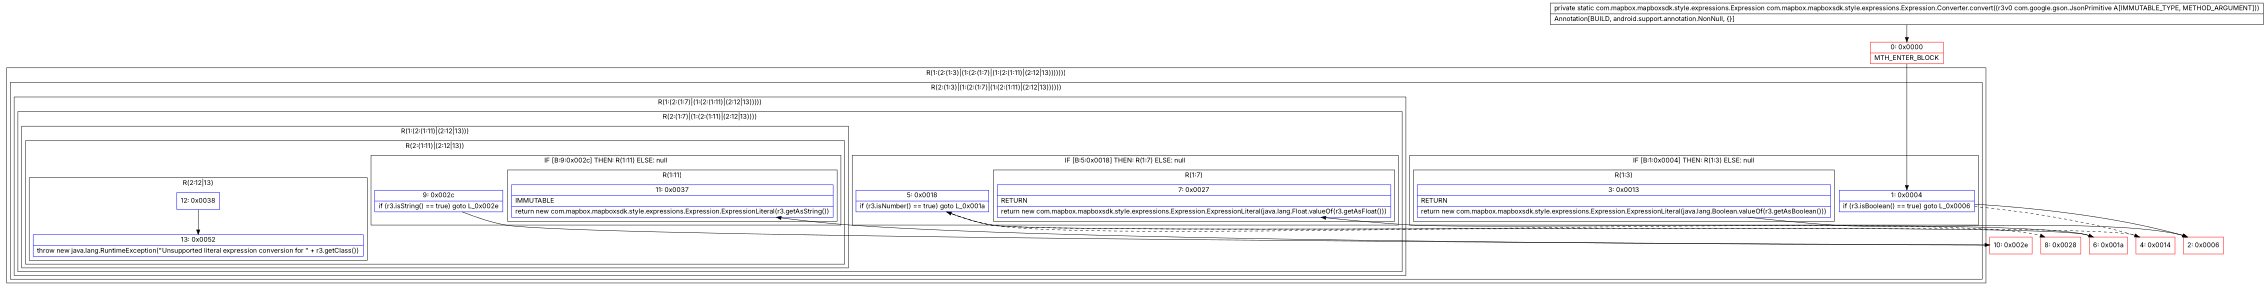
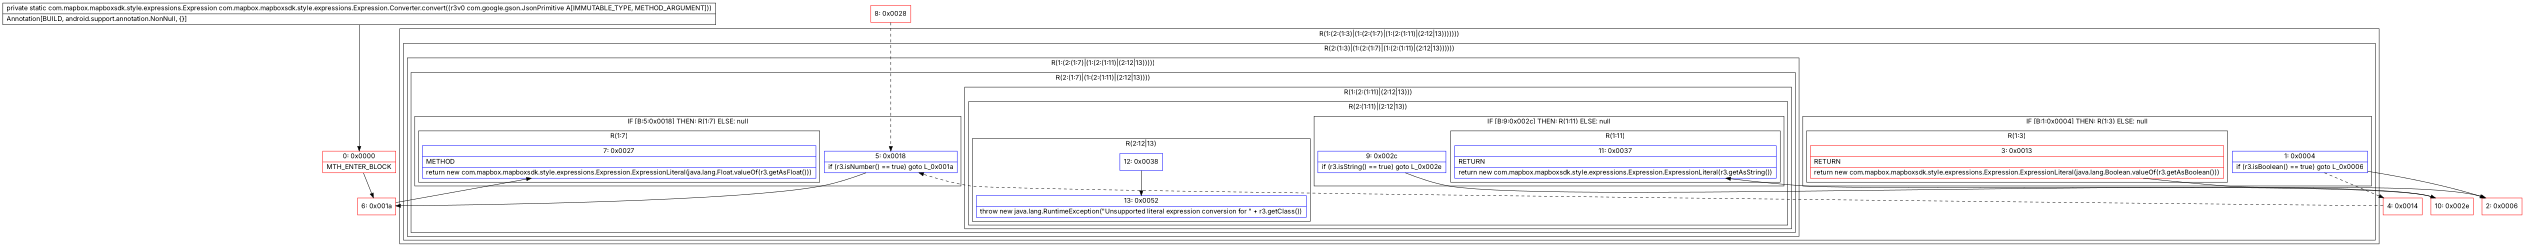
(1907, 125) -> (368, 183)
(535, 201) -> (1472, 162)
(1014, 201) -> (440, 162)
(1624, 201) -> (2017, 162)
(1493, 228) -> (891, 84)
